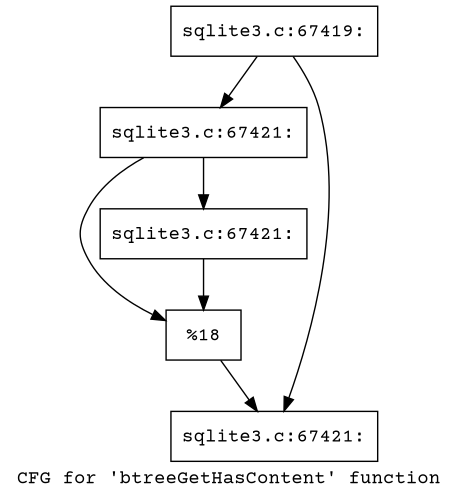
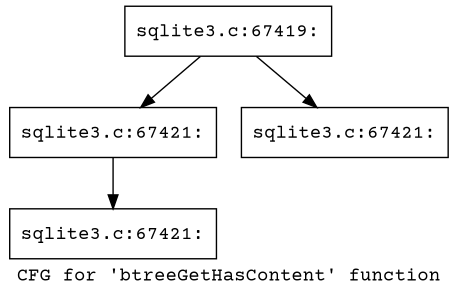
(204, 335) -> none
